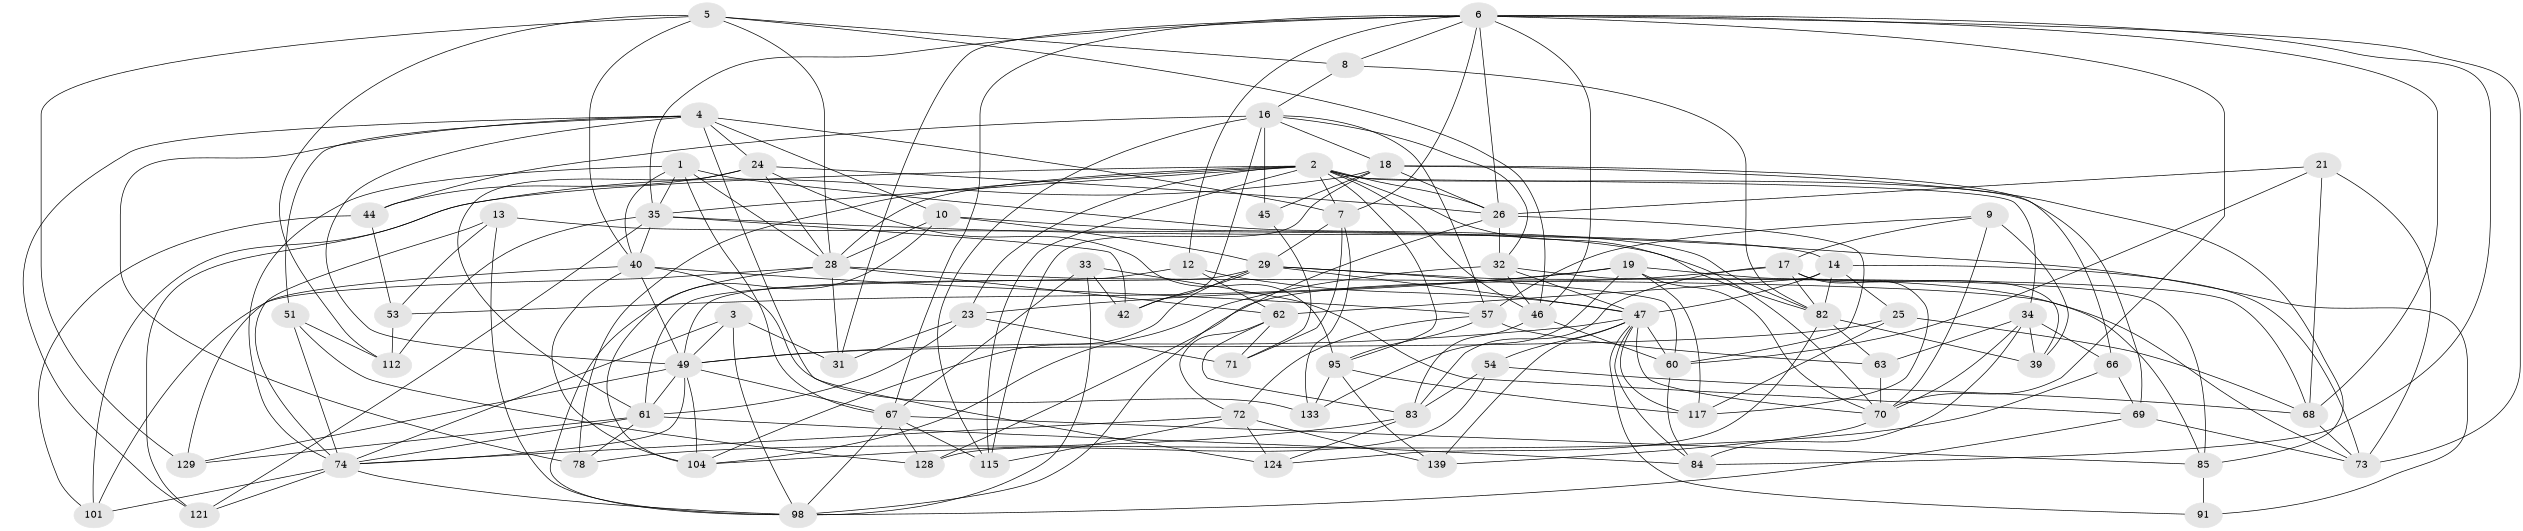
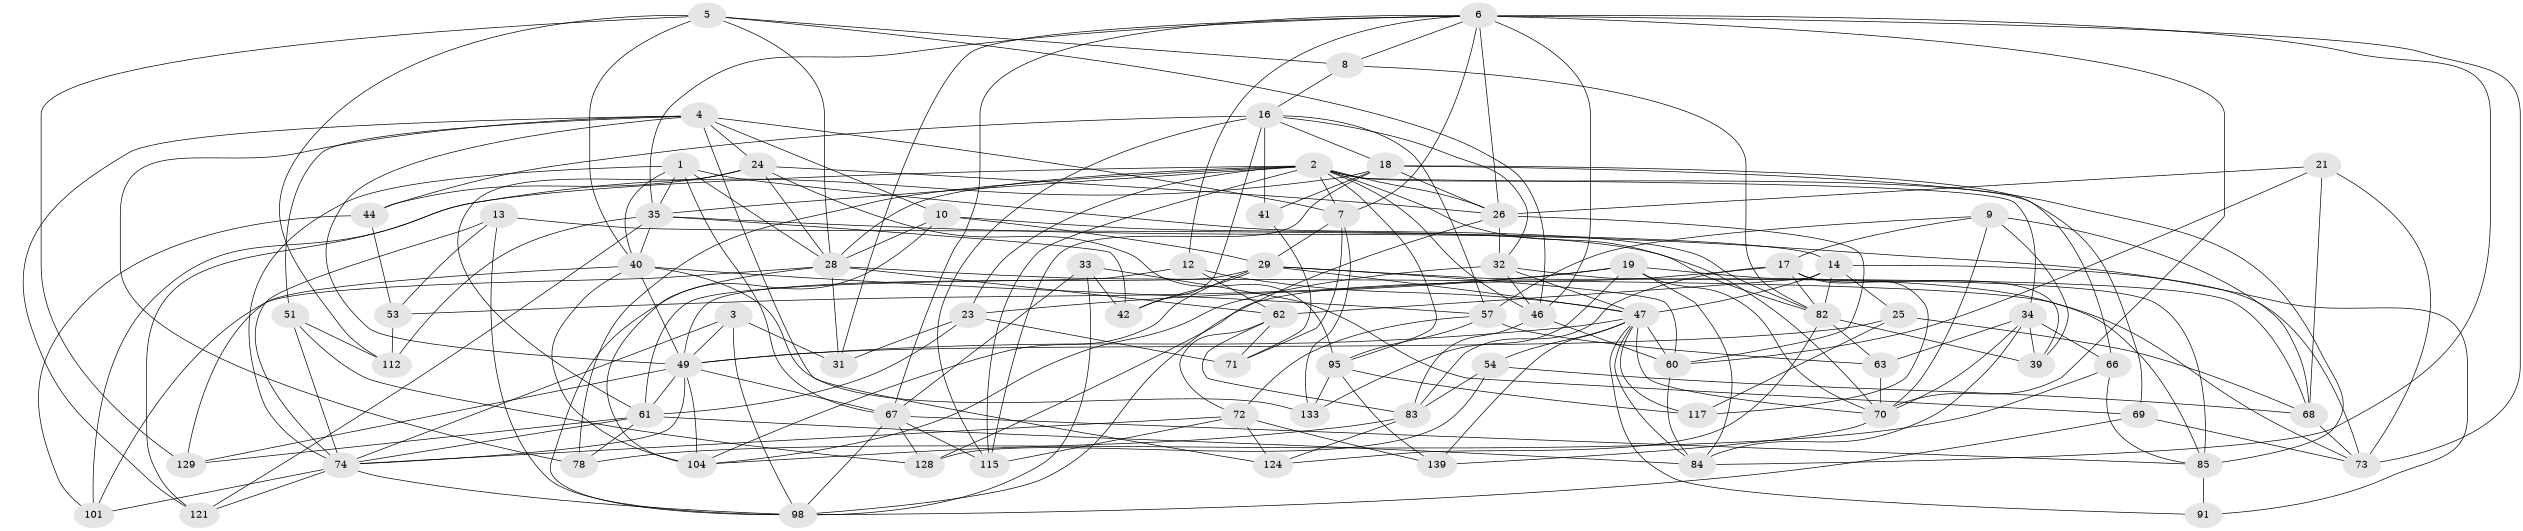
(2141, 37) -> (2193, 267)
(1265, 215) -> (1265, 215)
(1693, 328) -> (1725, 348)
(2126, 390) -> (2124, 439)
